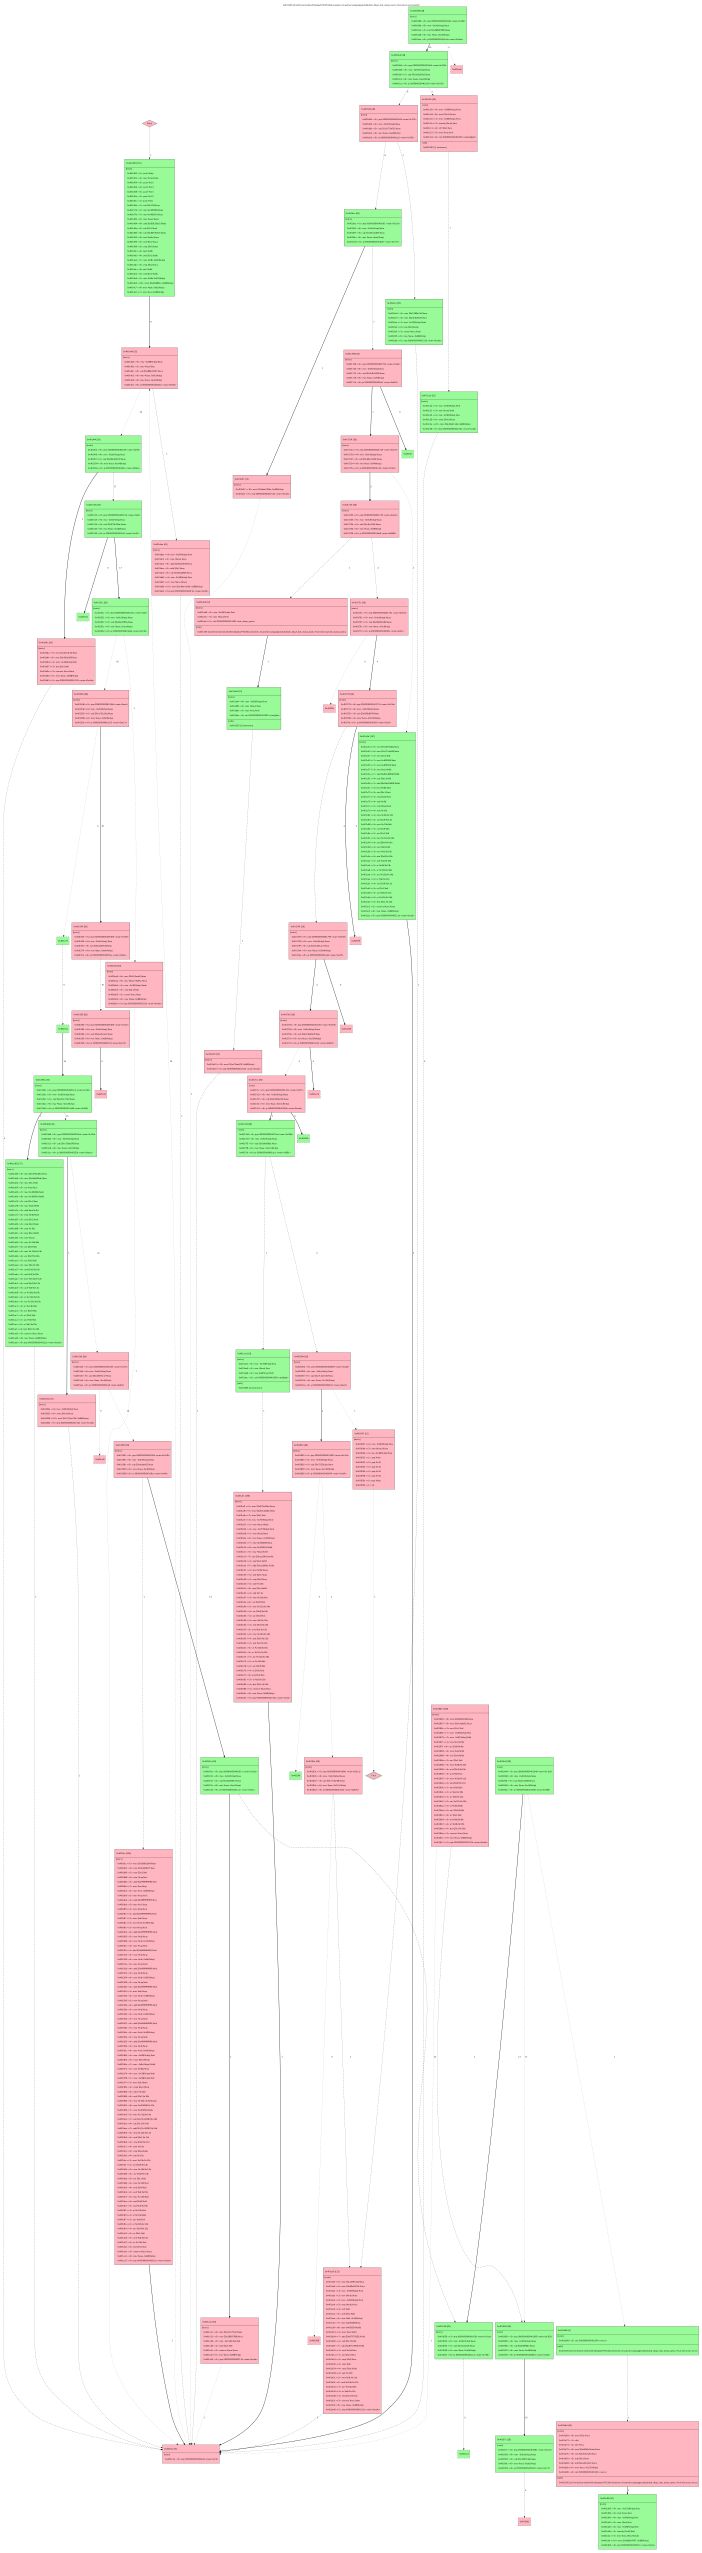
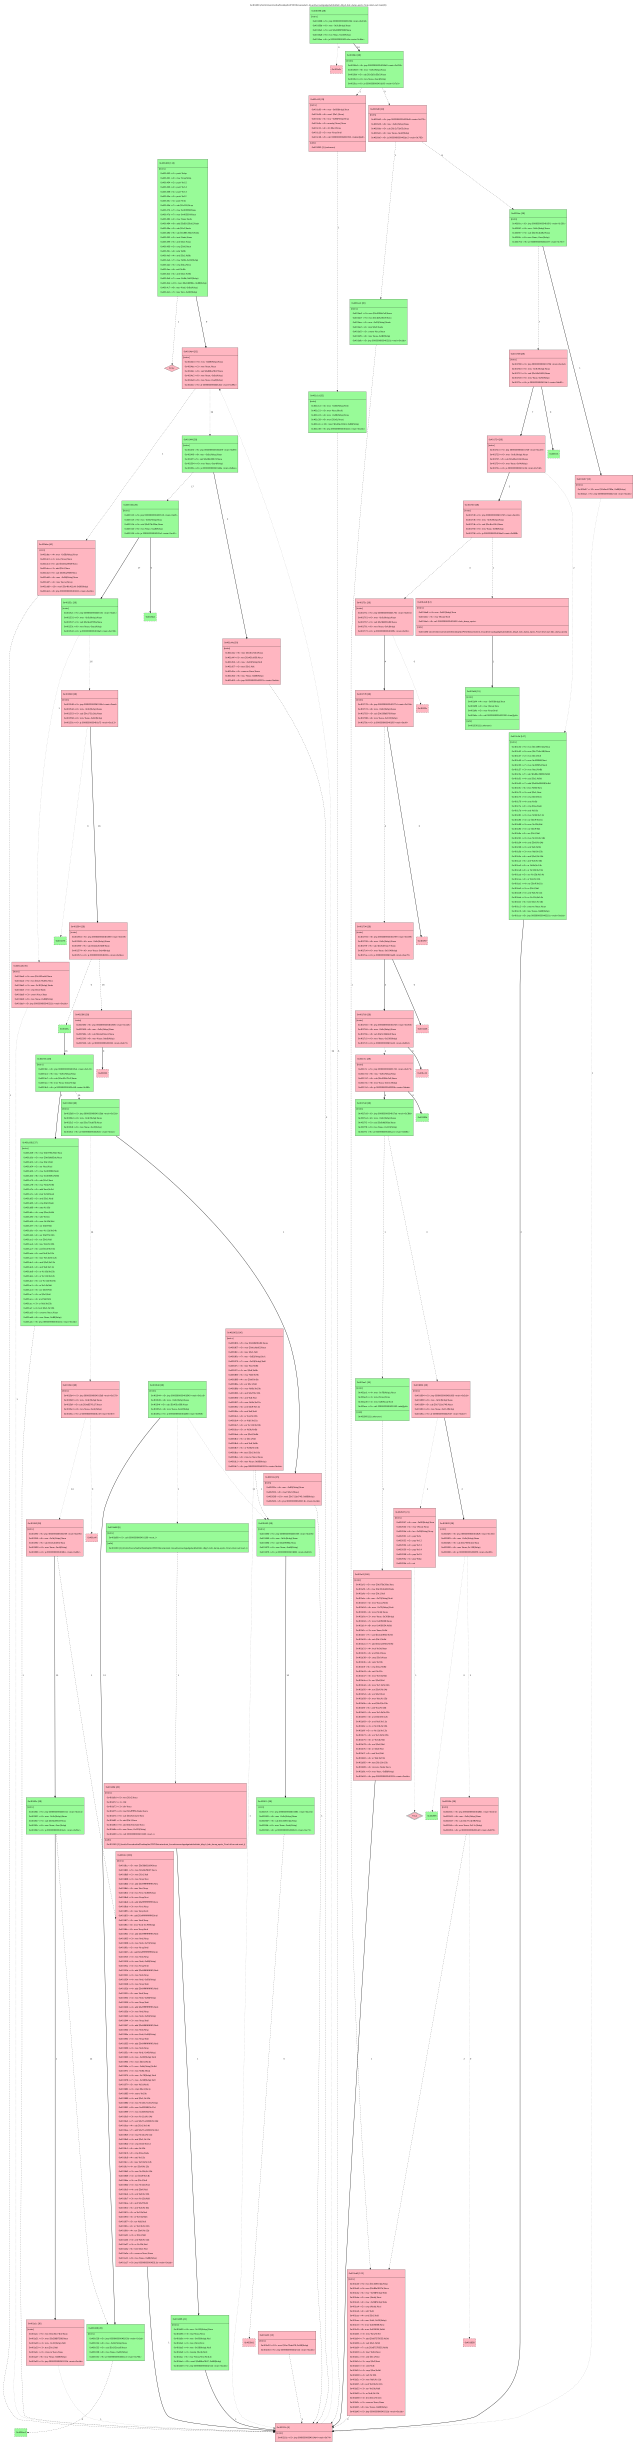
(150, 142) -> (175, 330)
(243, 889) -> none
(63, 984) -> (79, 991)
none -> (228, 2414)
